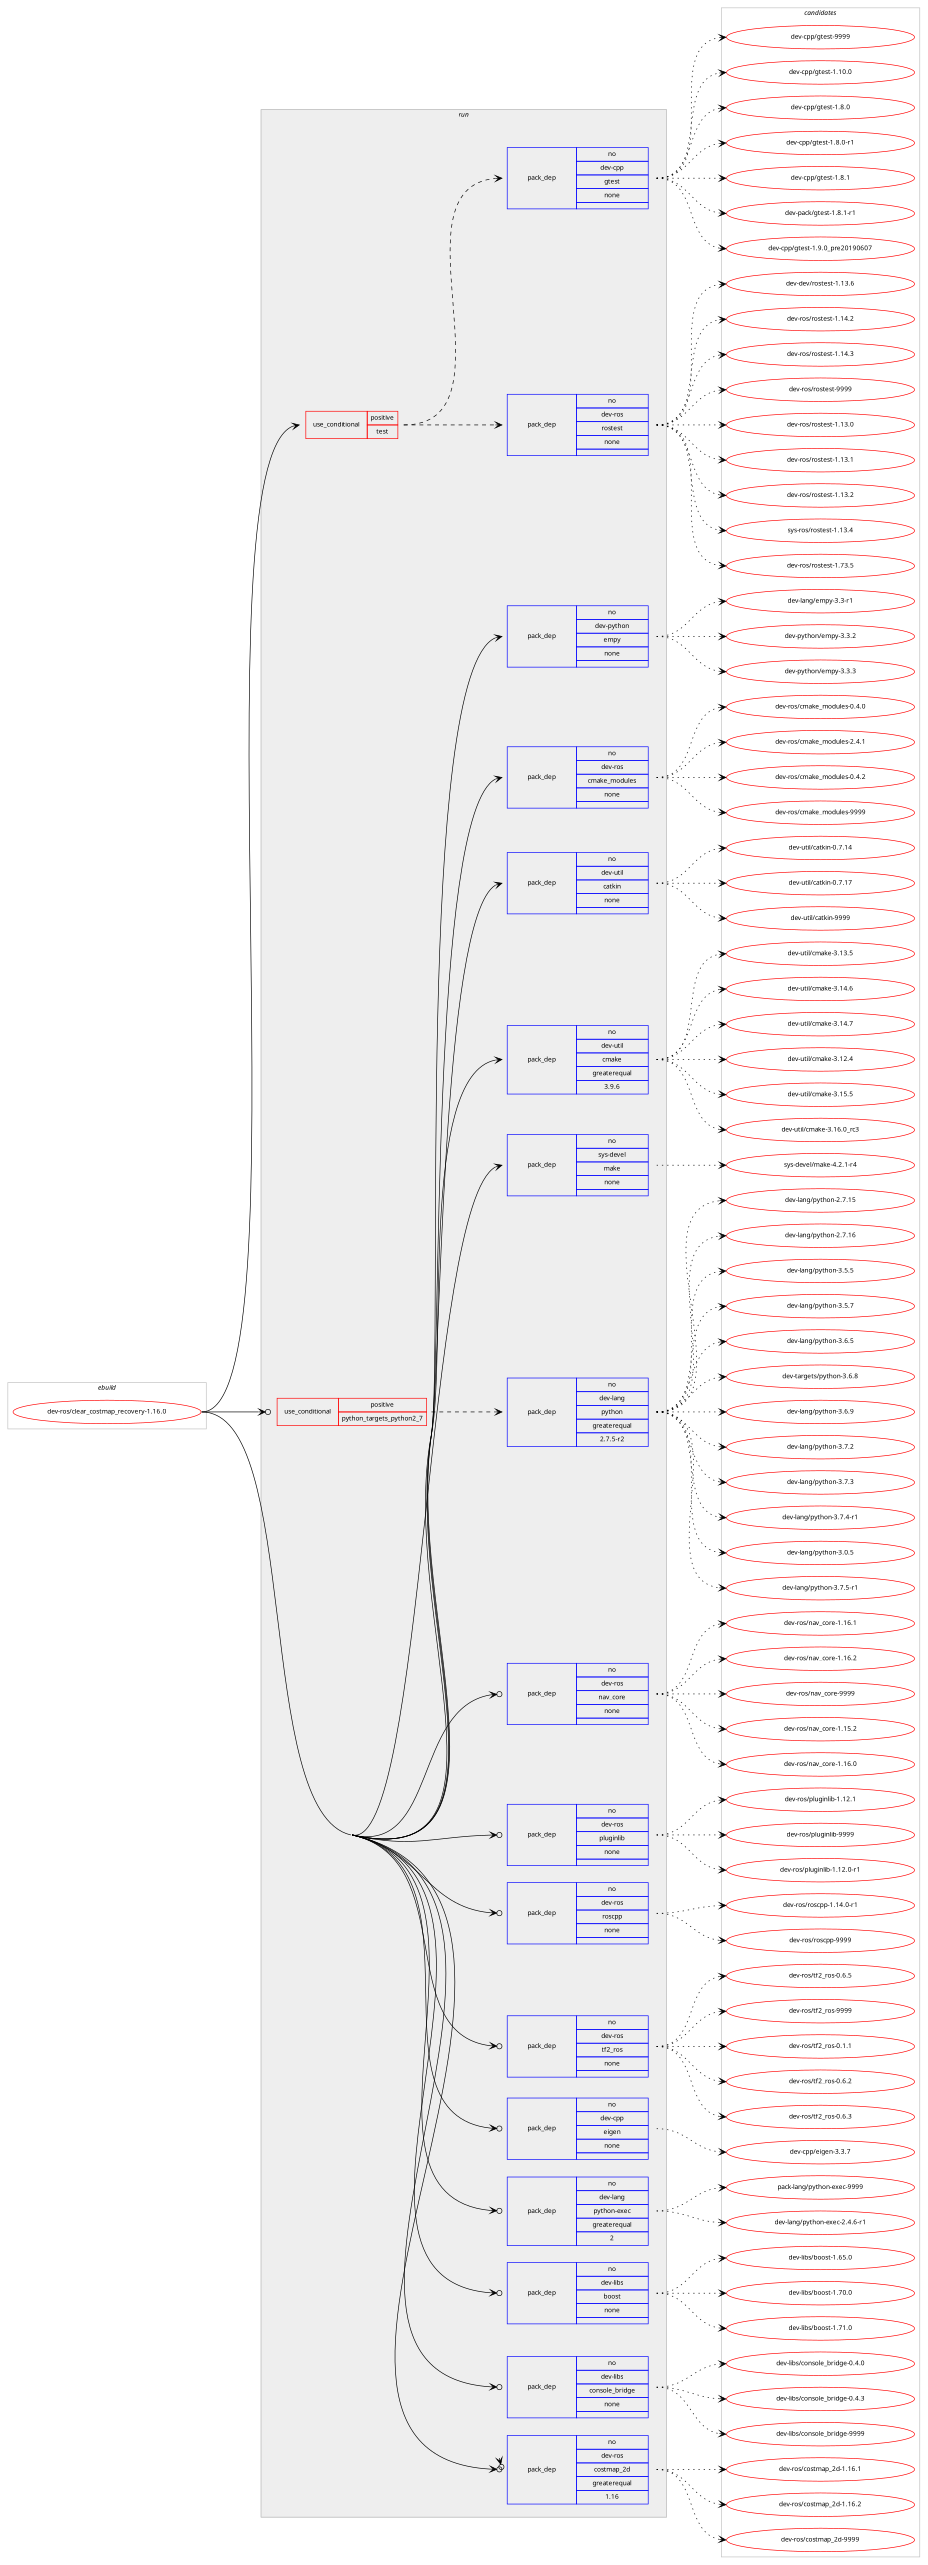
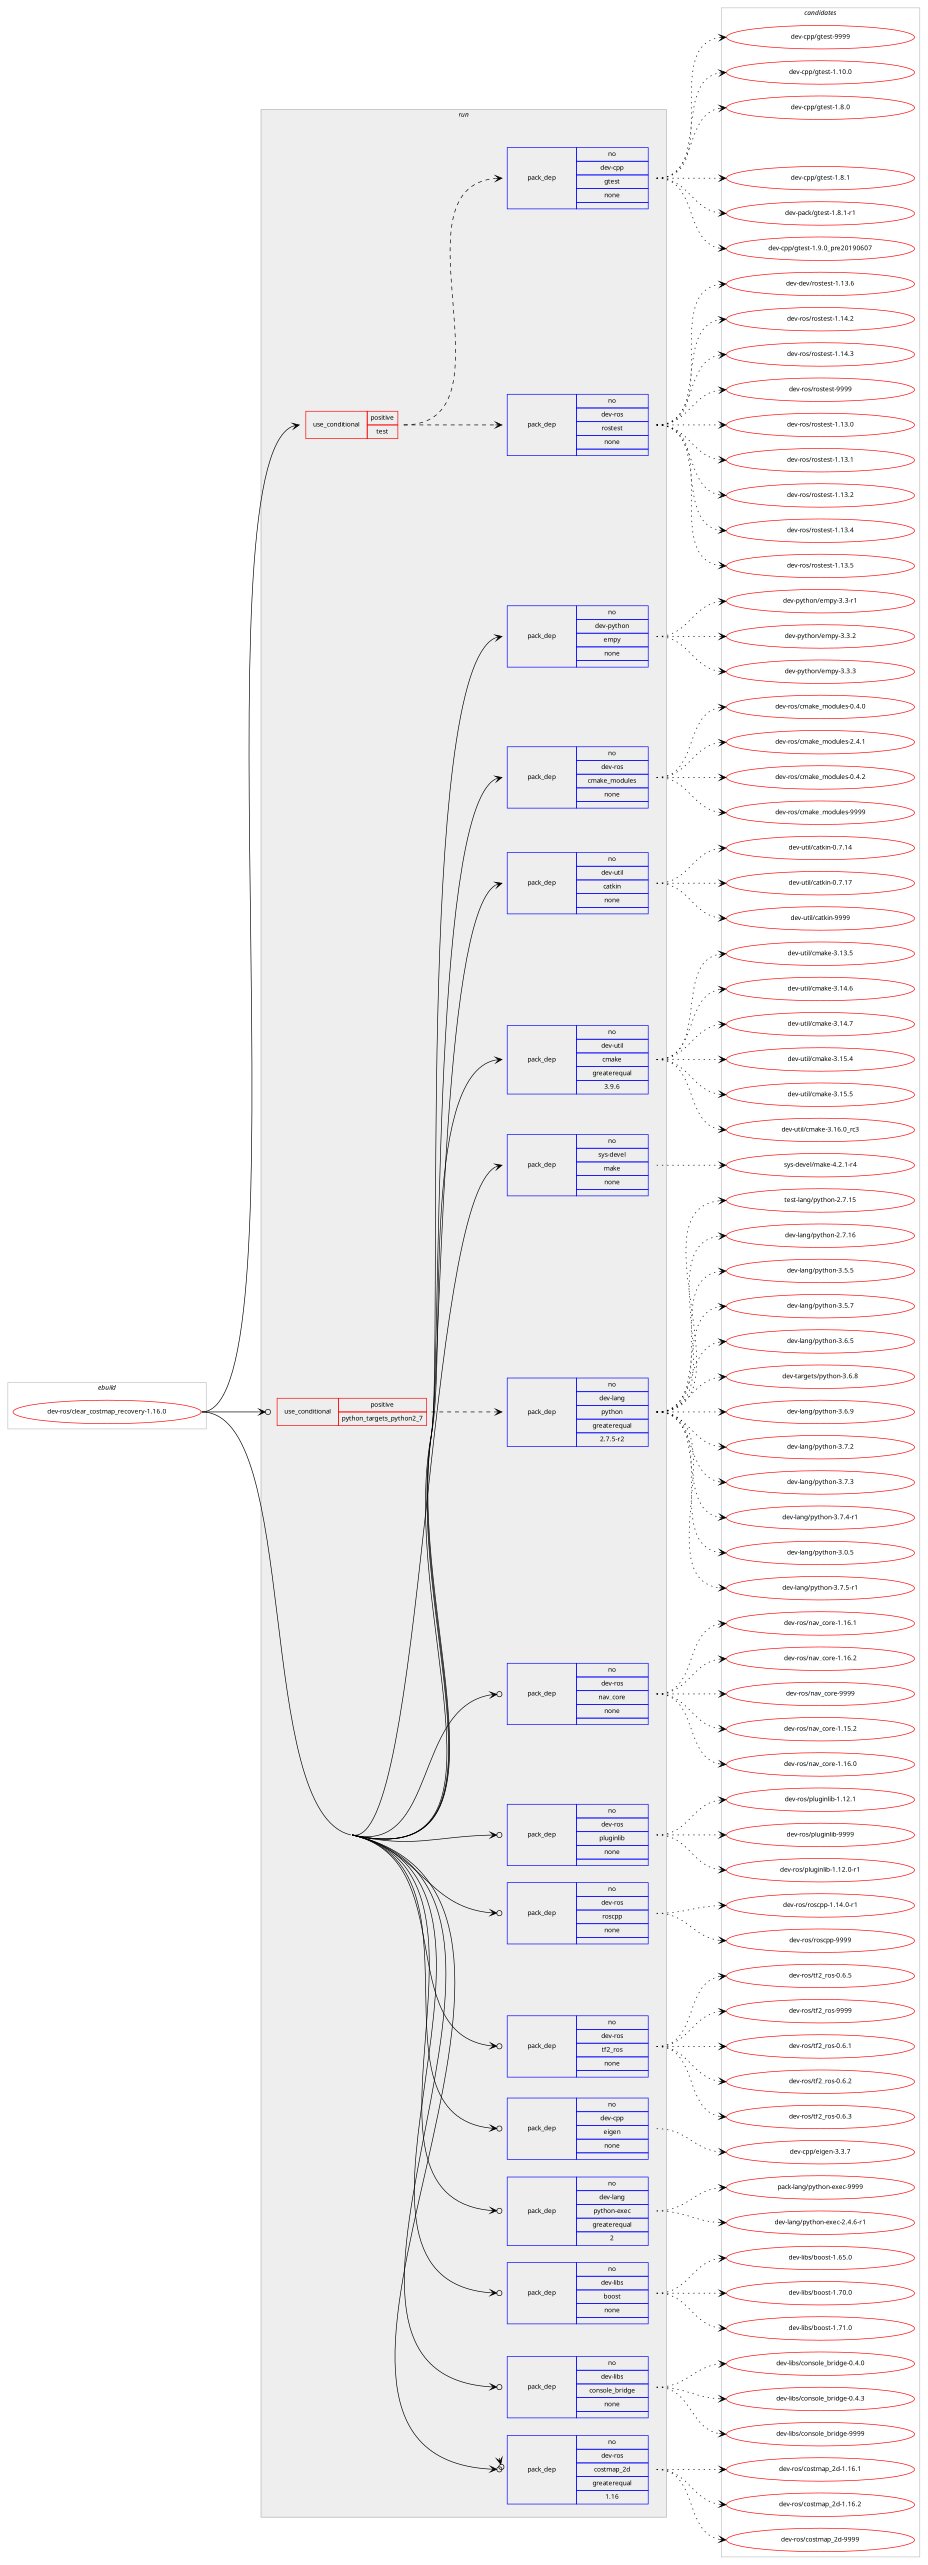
(821, 143) -> none
(821, 531) -> (821, 531)
(821, 566) -> (821, 566)
(821, 601) -> (821, 601)
(821, 1059) -> (821, 1059)
(821, 1200) -> (821, 1200)
(821, 2046) -> (821, 2046)
